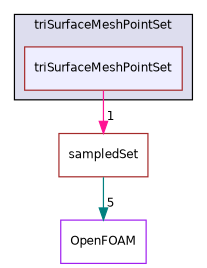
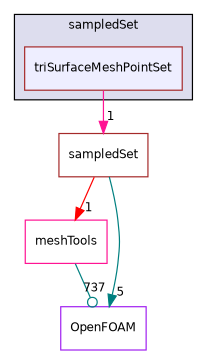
(103, 26) -> (103, 26)
none -> (66, 242)
